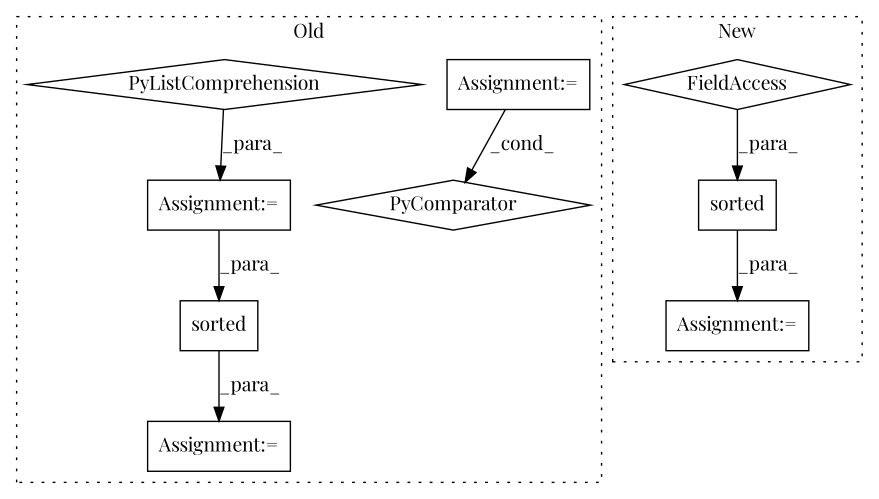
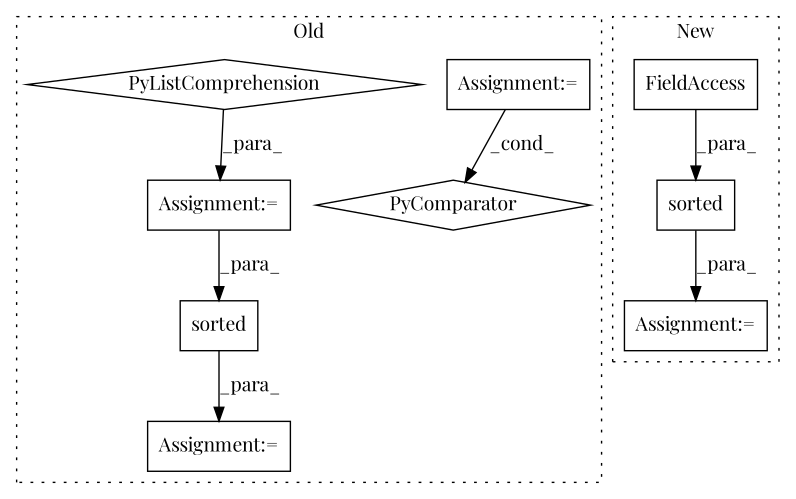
(737, 85) -> (696, 85)
